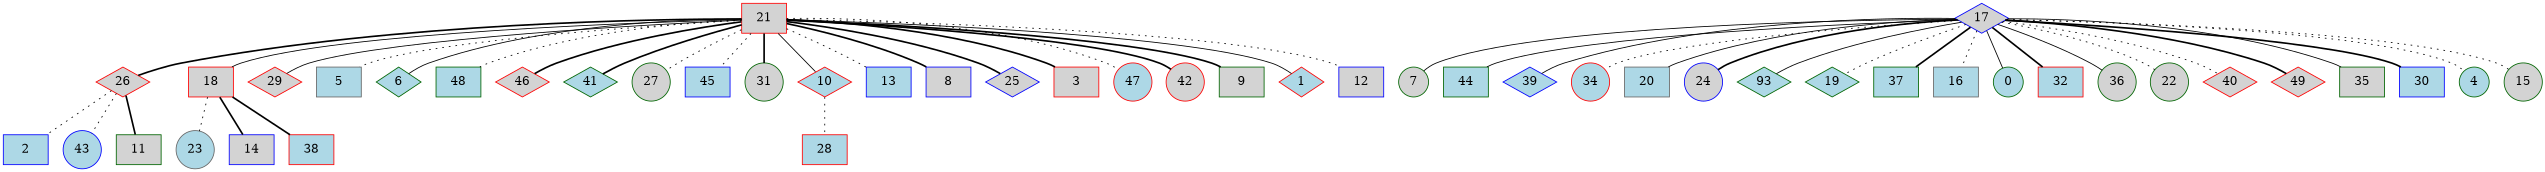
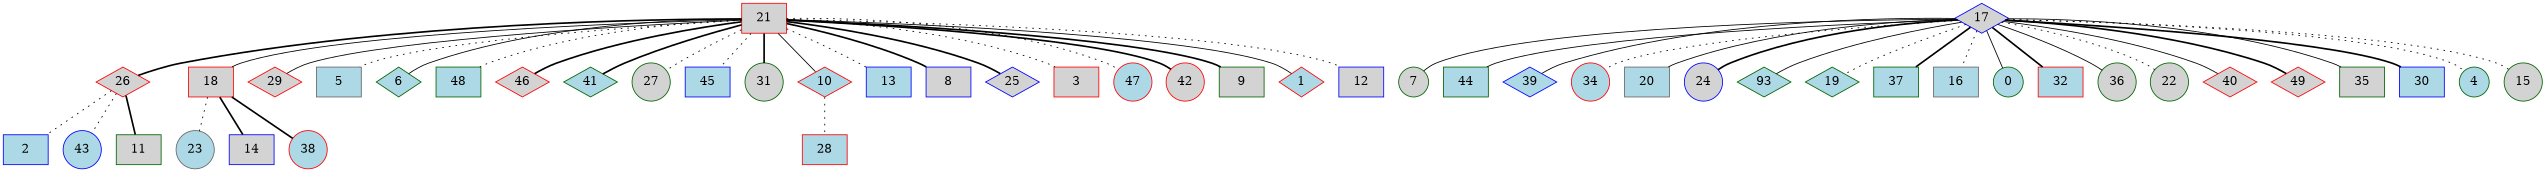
(936, 35) -> (936, 35)
(2112, 40) -> (2112, 40)
(311, 150) -> (308, 150)
